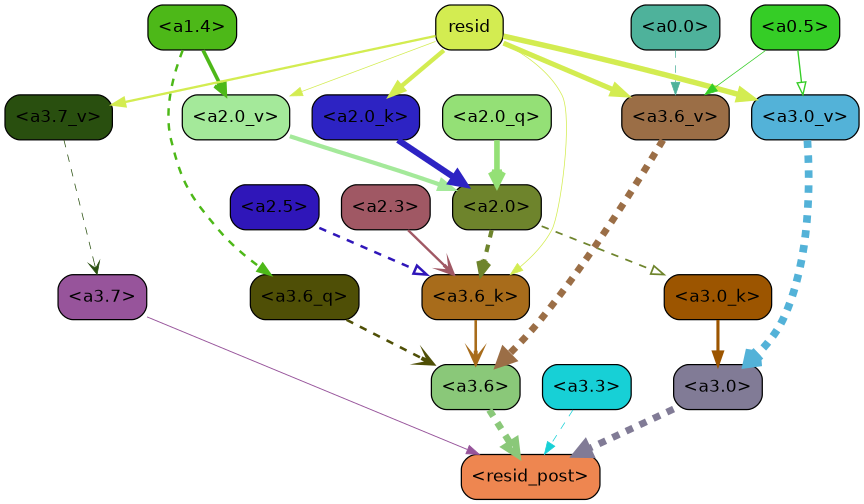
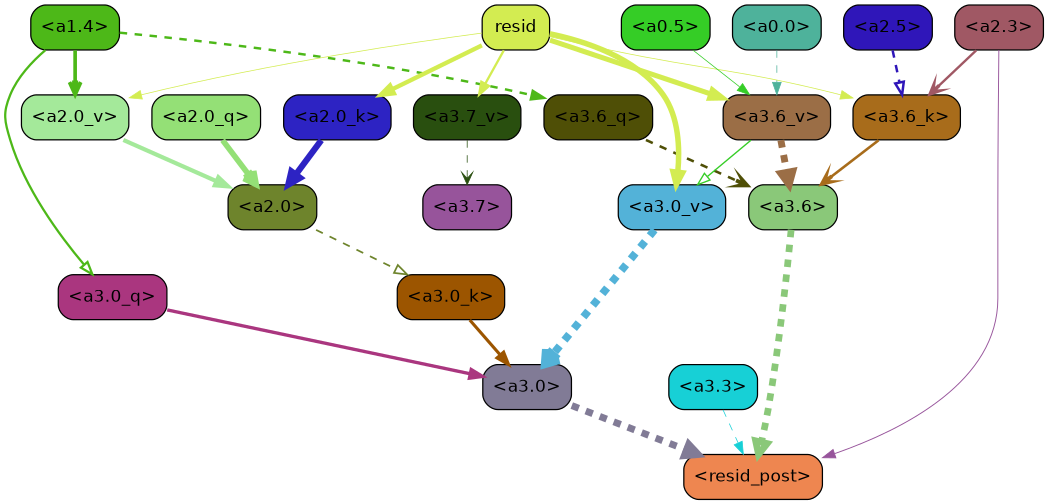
(800, 66) -> (729, 158)
(488, 246) -> none
none -> (113, 297)
(307, 383) -> (998, 294)
